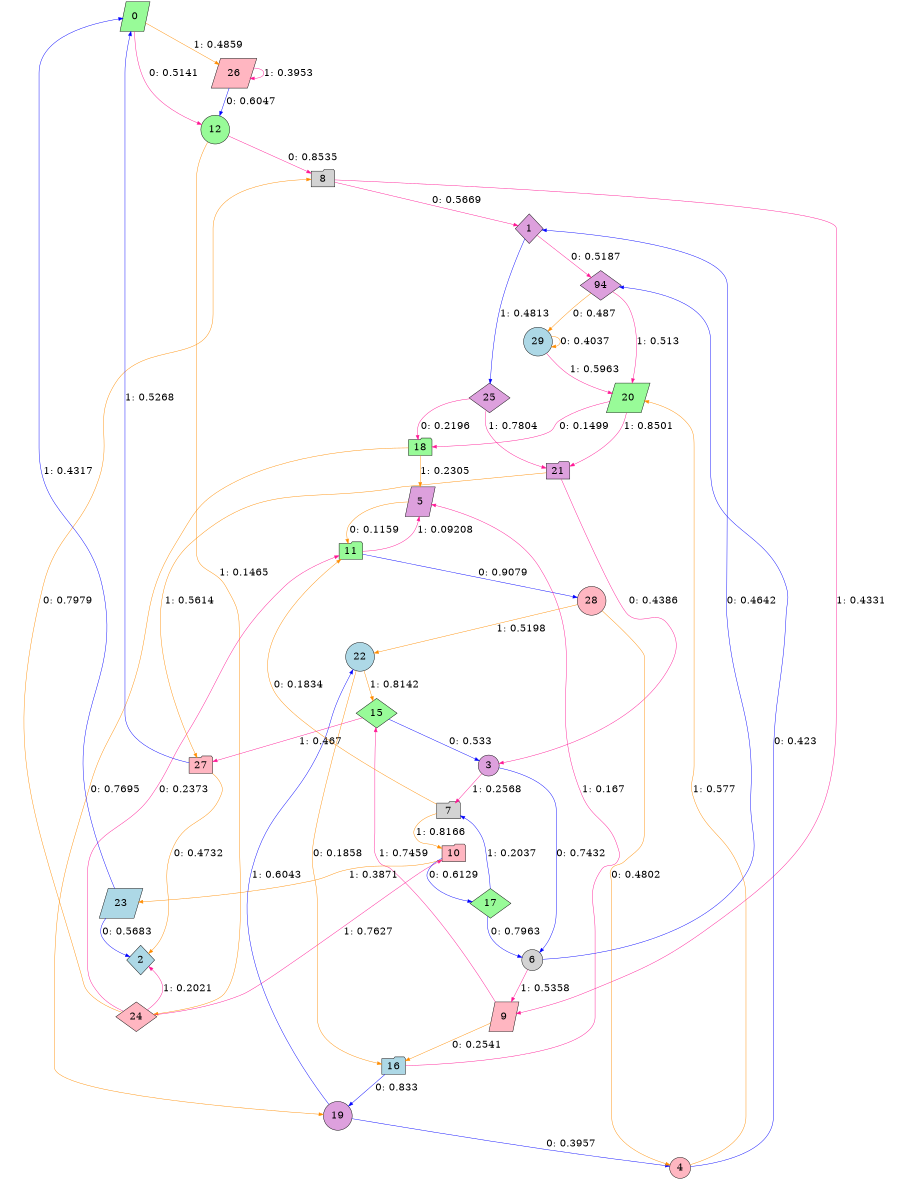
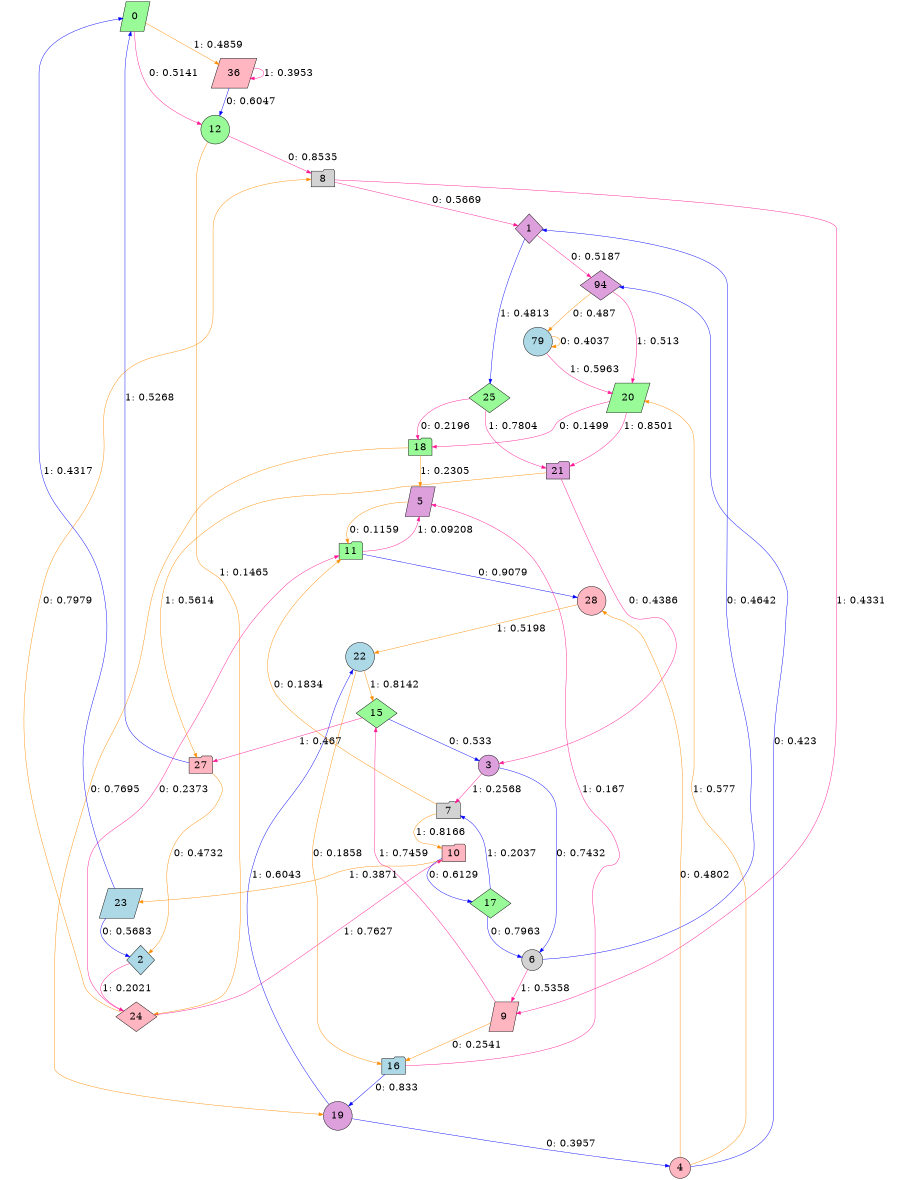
(234, 73) -> (234, 73)
(538, 342) -> (538, 342)
(490, 398) -> (490, 398)
(611, 885) -> (681, 871)
(163, 991) -> (102, 983)
